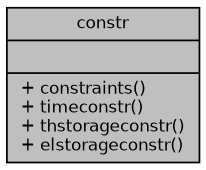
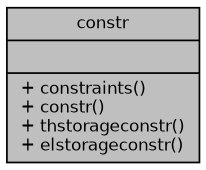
(83, 107) -> (63, 107)
